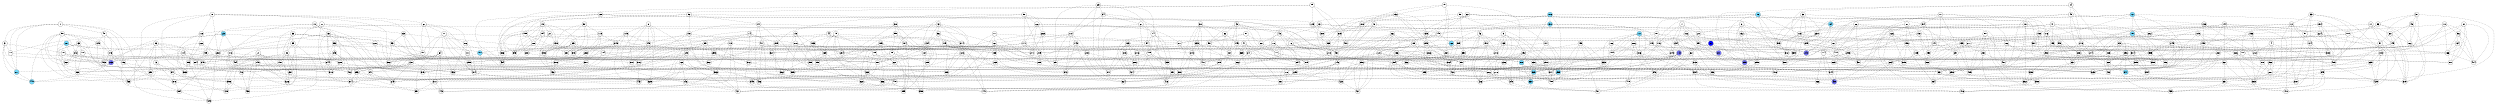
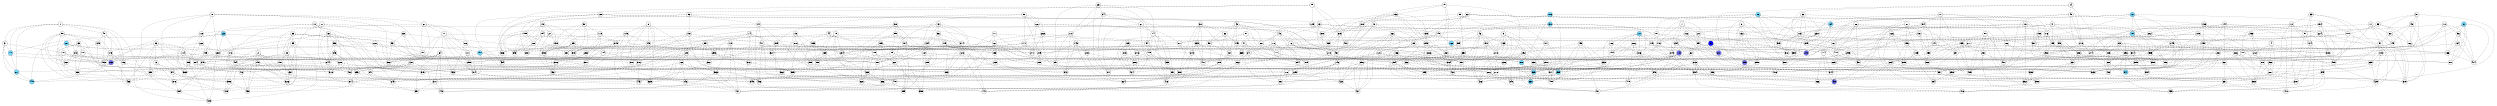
(2464, 24) -> (2464, 24)
(11, 53) -> (11, 53)
